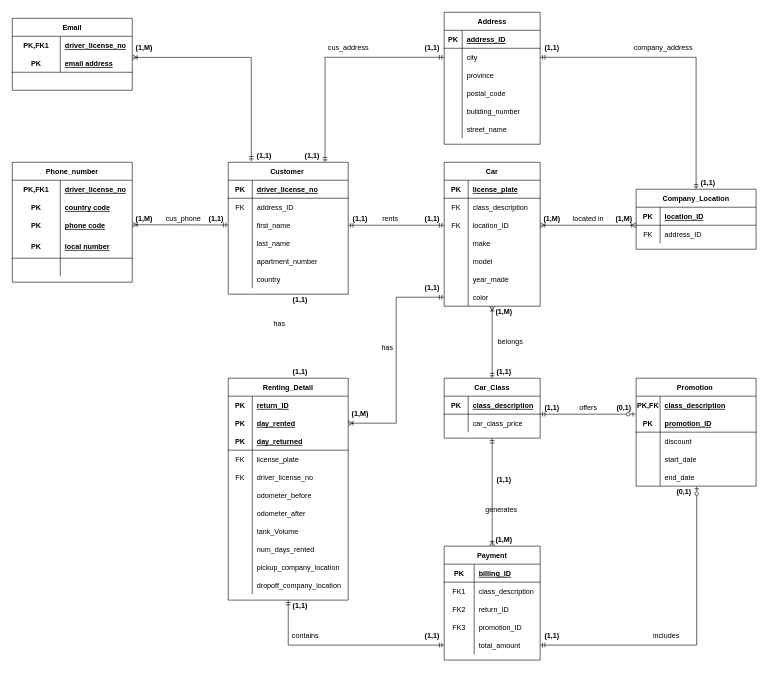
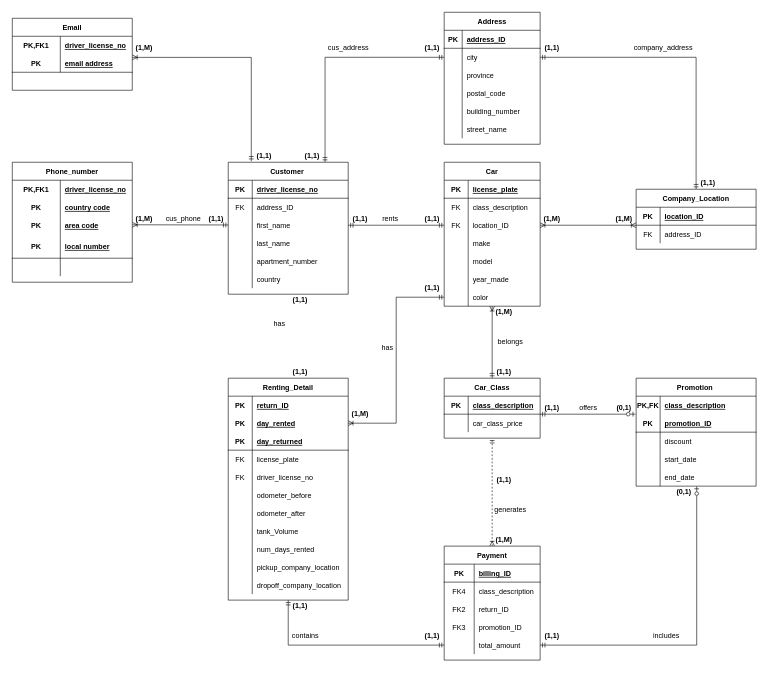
(588, 219) -> none
(84, 226) -> (82, 226)
(492, 493) -> (492, 493)
(501, 510) -> (510, 510)
(459, 592) -> (459, 592)
